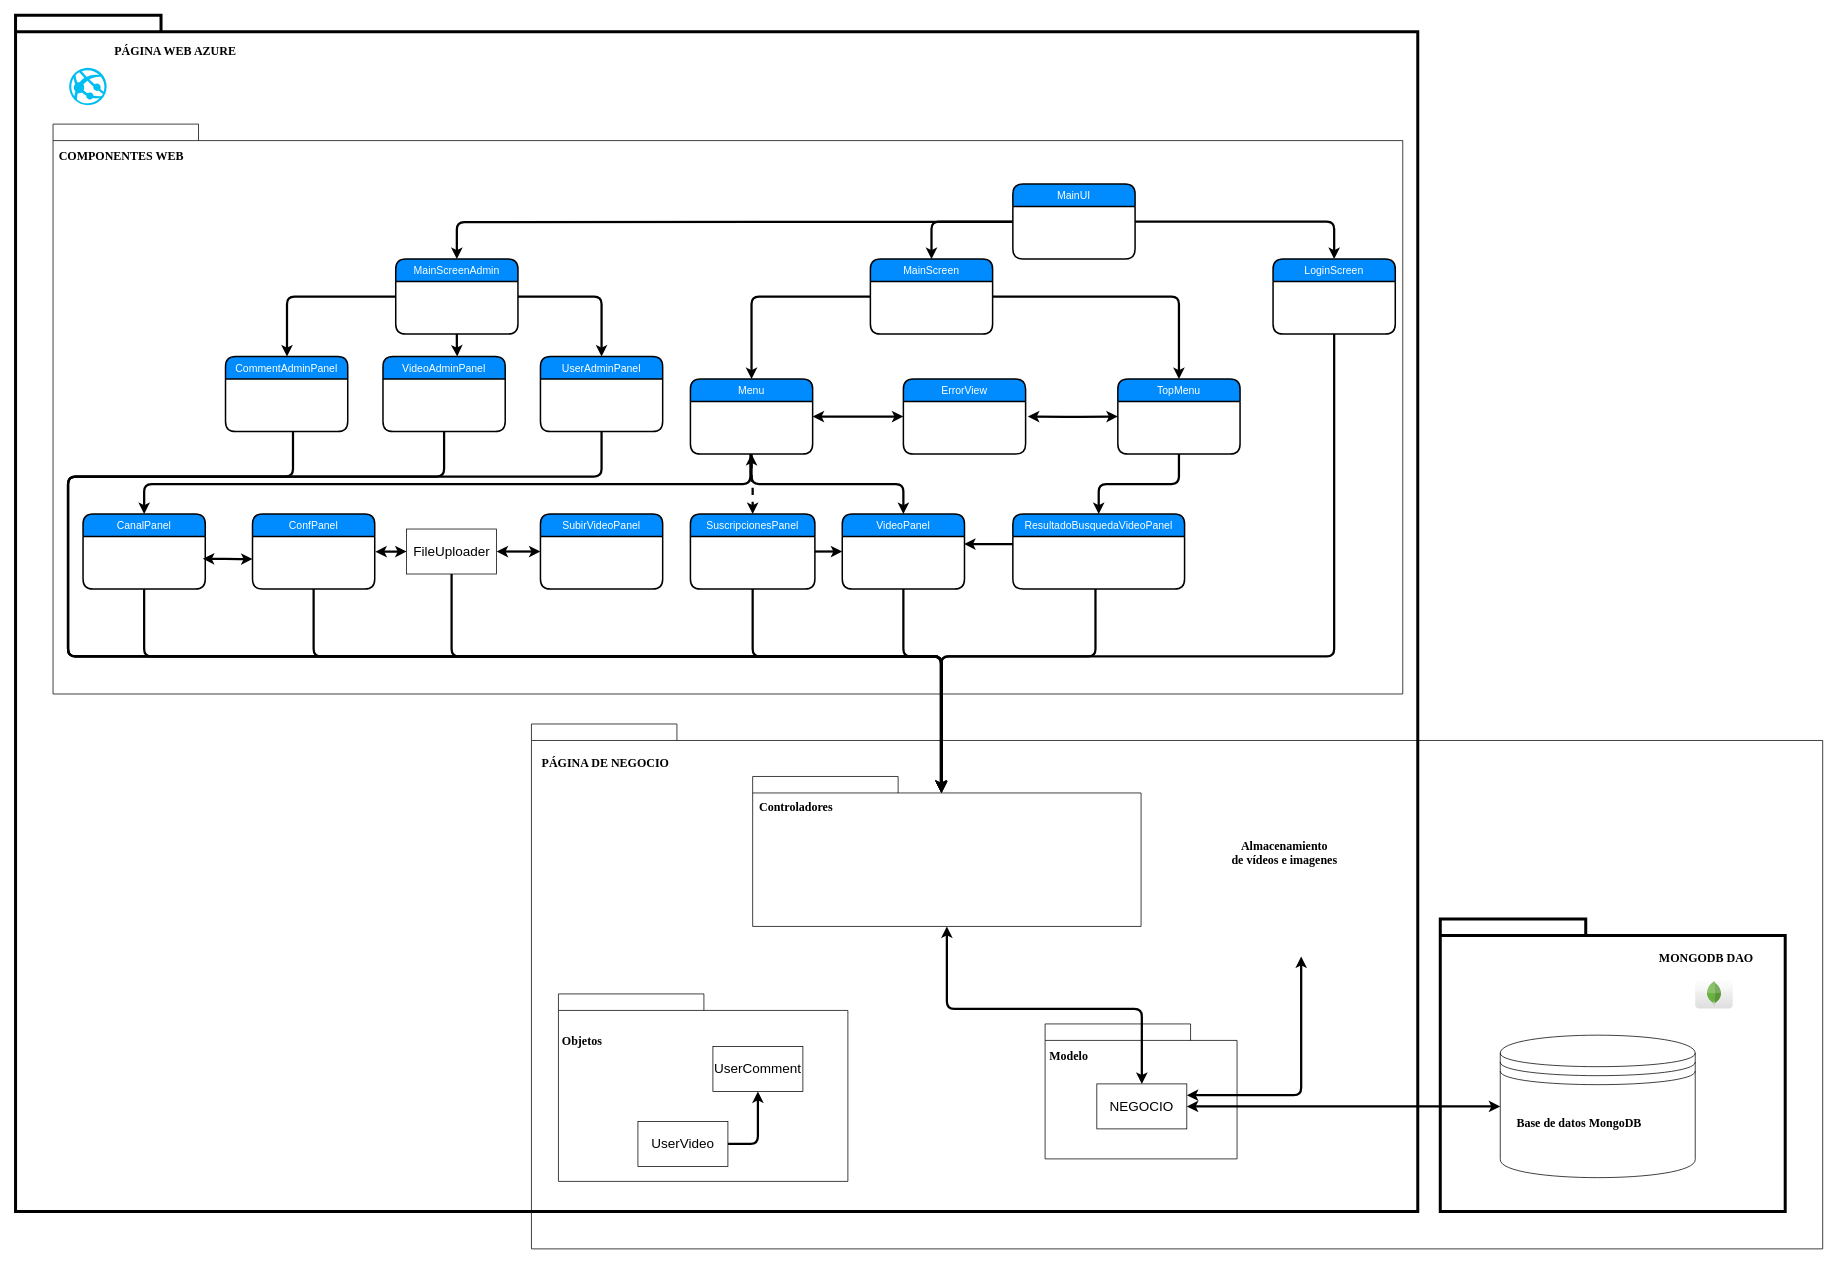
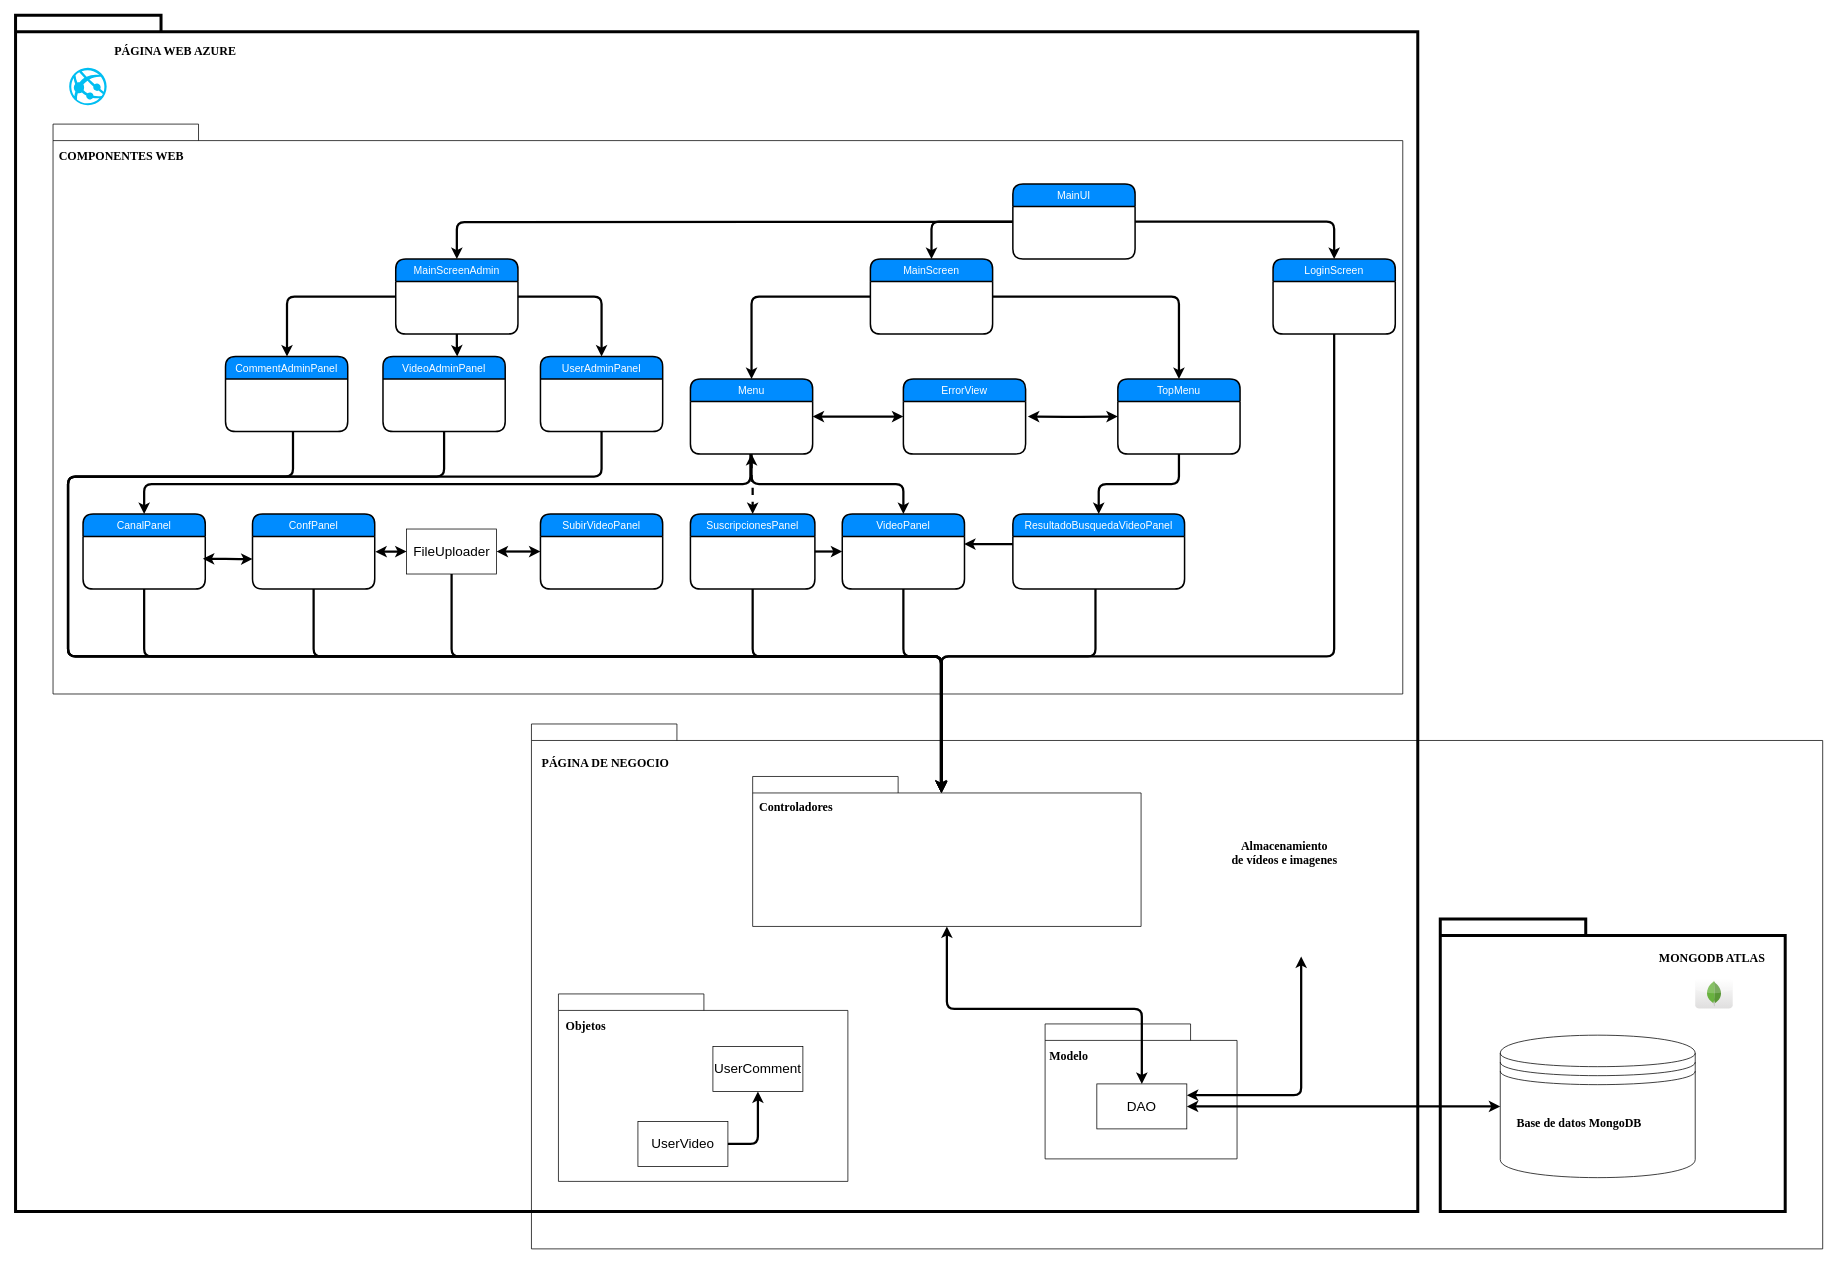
(1682, 956) -> (1686, 956)
(609, 1039) -> (613, 1024)
(1142, 1107) -> (1142, 1107)
